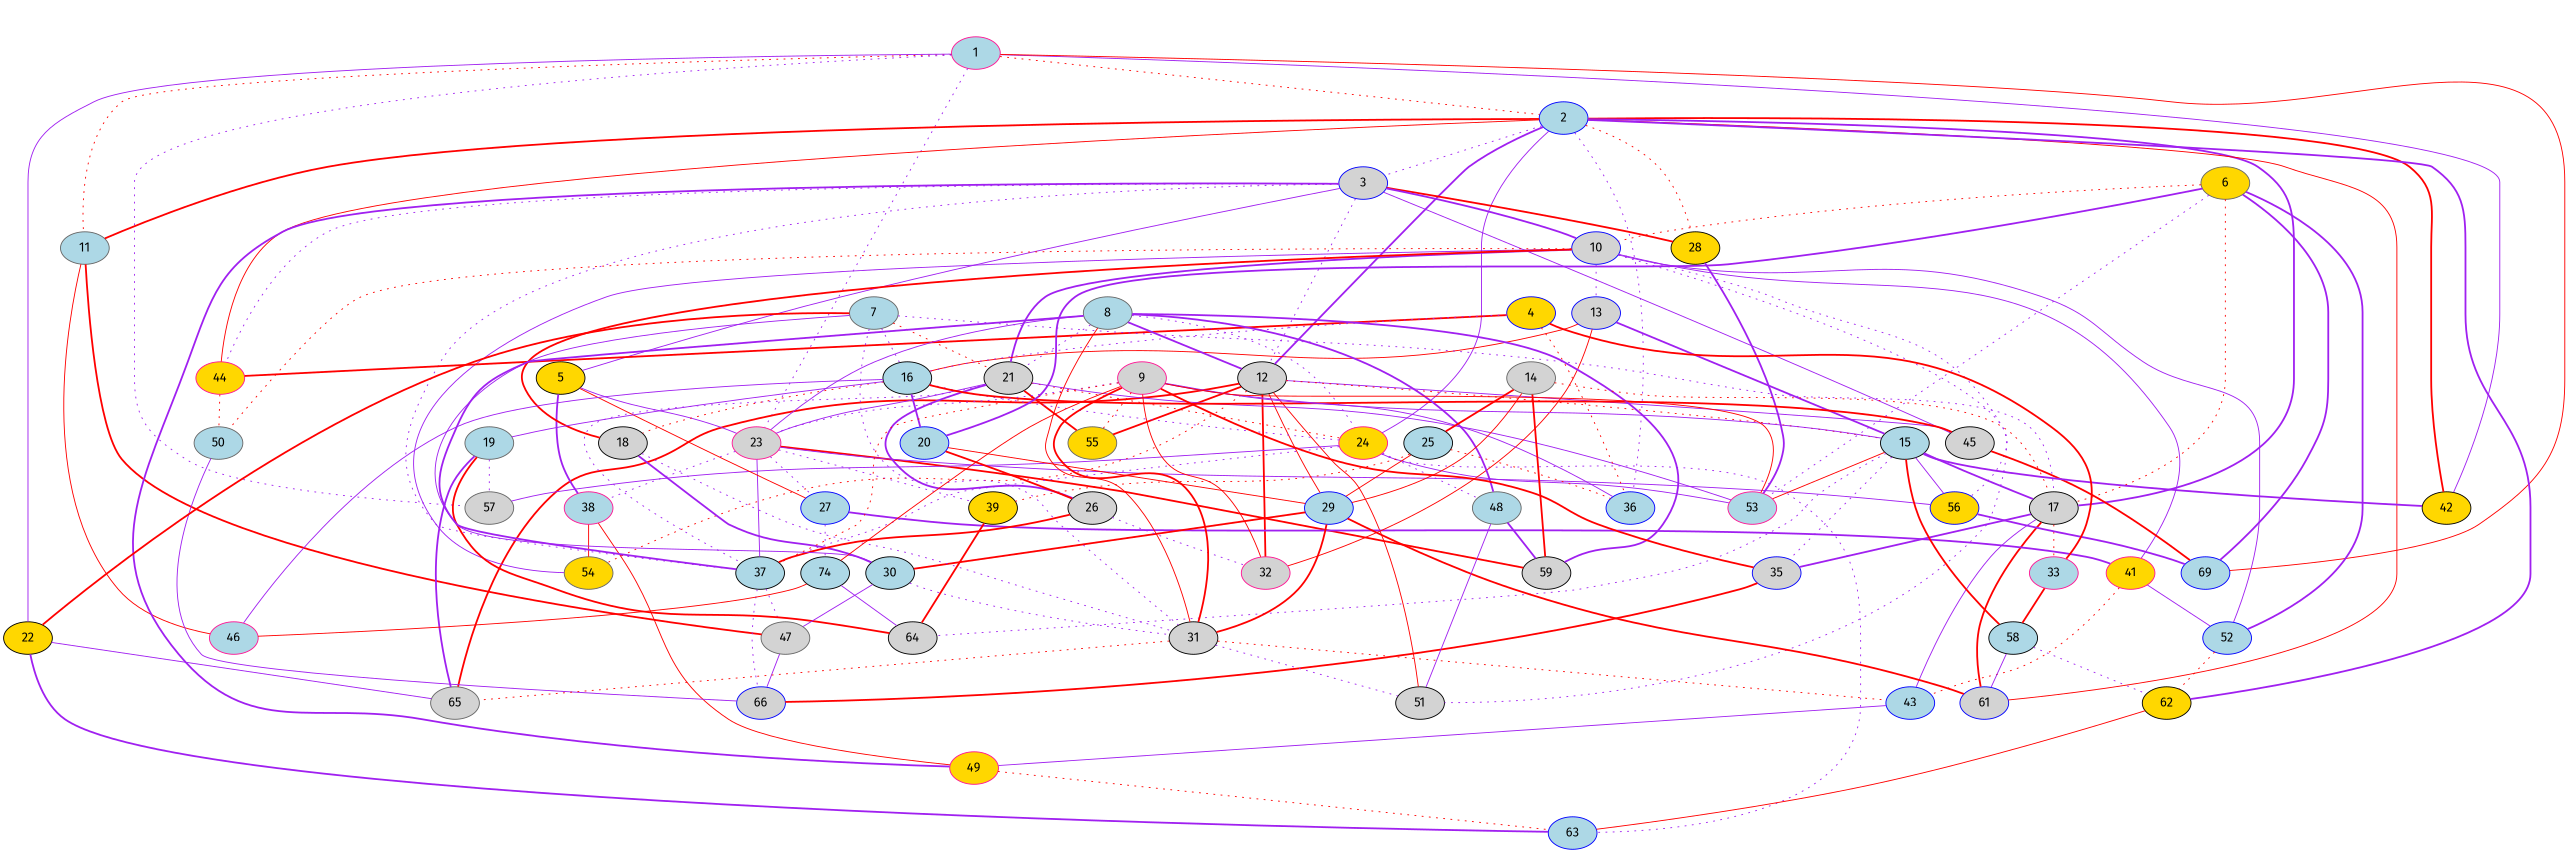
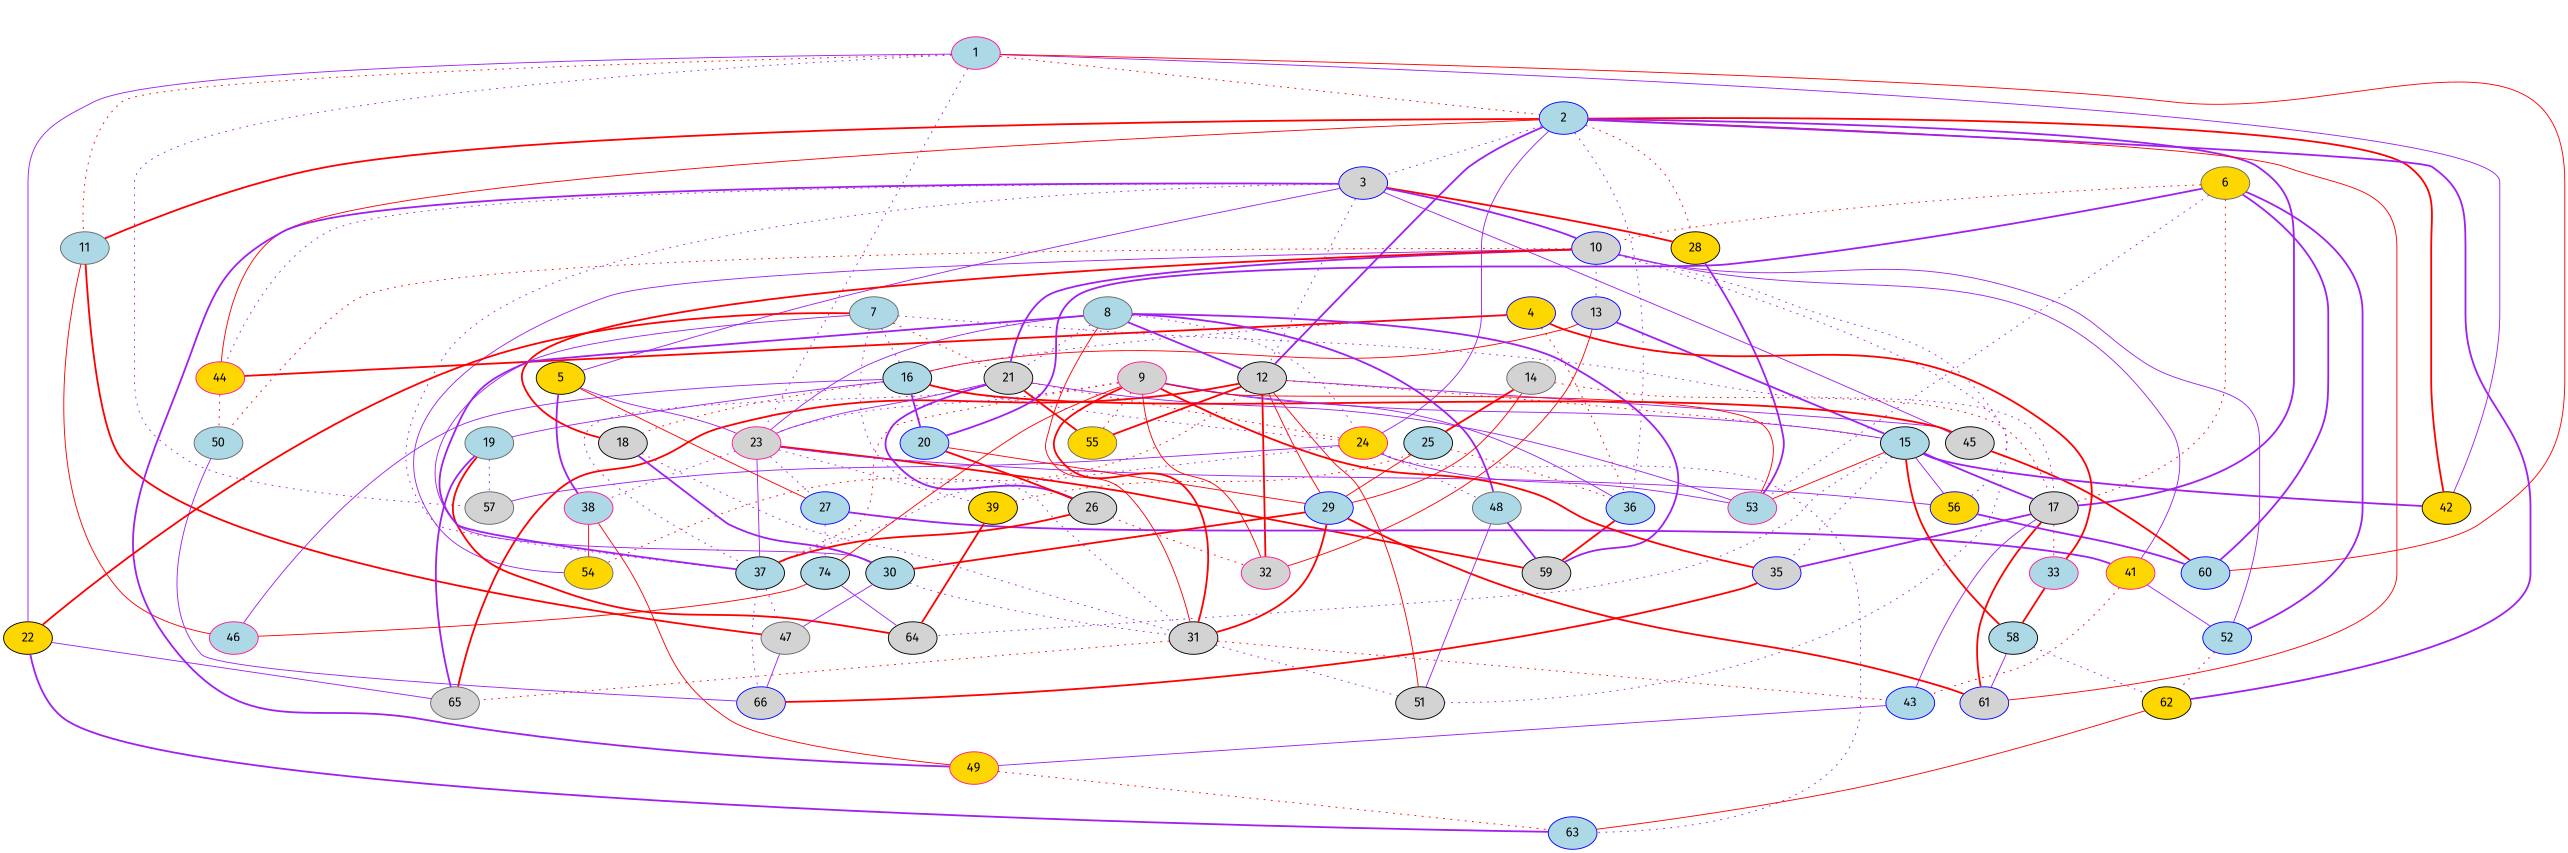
(1540, 488) -> (1588, 541)
(1178, 542) -> (1178, 542)
(2205, 573) -> (2205, 573)
